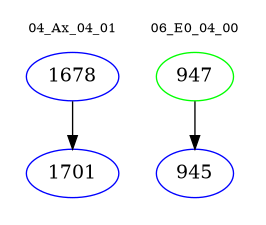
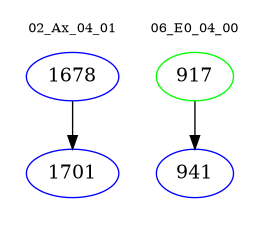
(73, 29) -> (73, 29)
(195, 77) -> (195, 77)
(195, 173) -> (195, 173)
